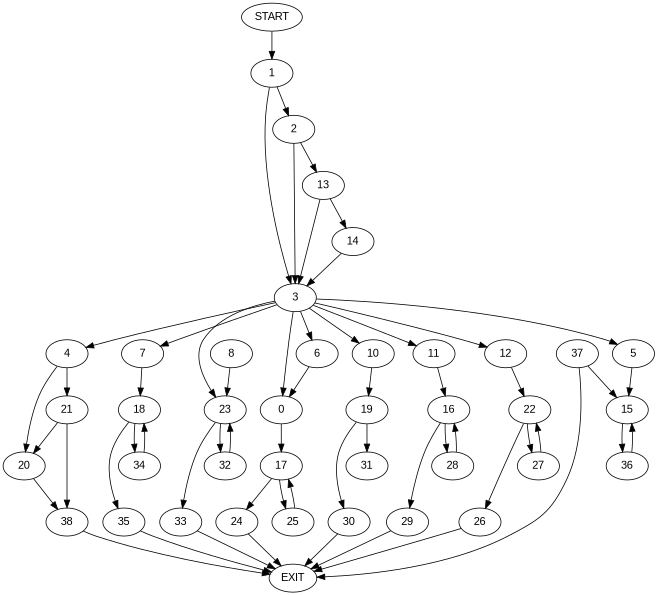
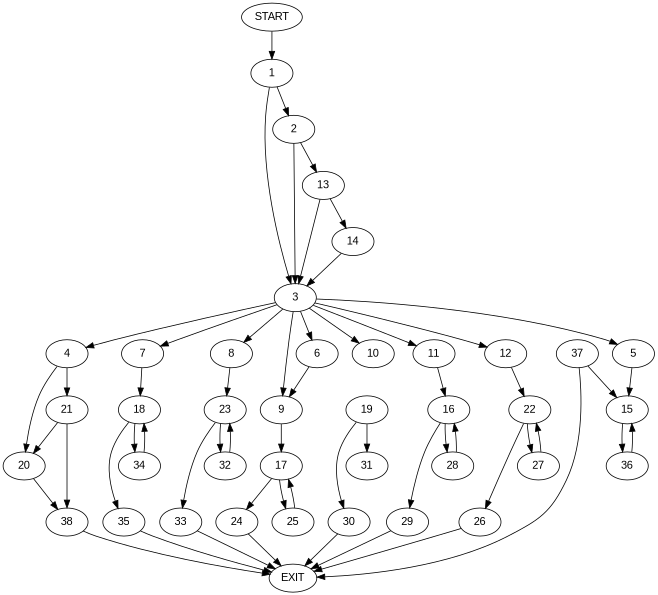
(208, 334) -> (266, 323)
(371, 378) -> none
(281, 410) -> (281, 410)
